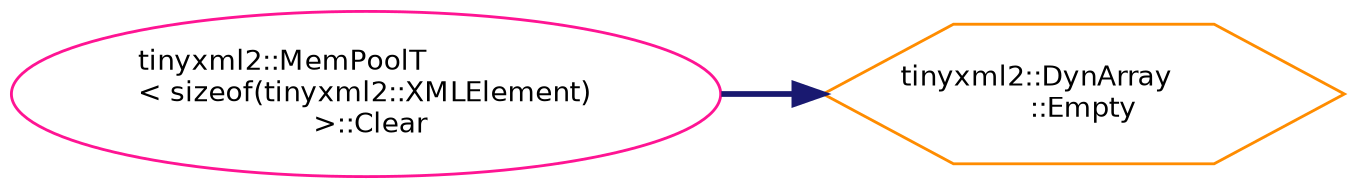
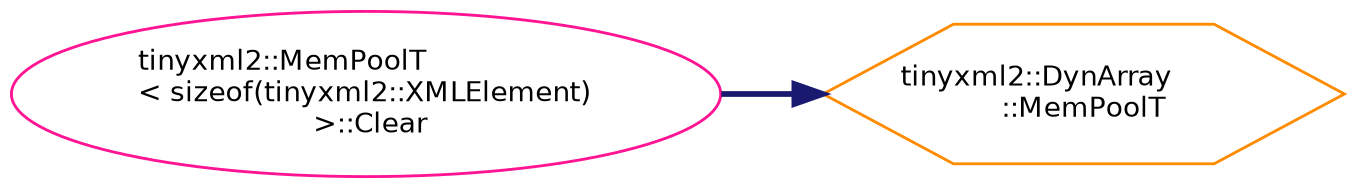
(1084, 94) -> (1084, 94)
